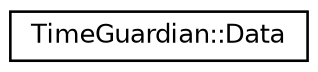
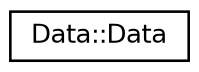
(159, 36) -> (100, 36)
